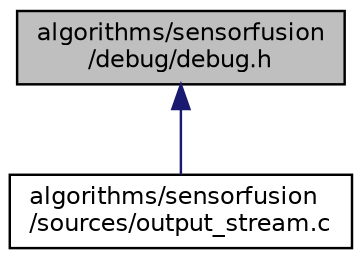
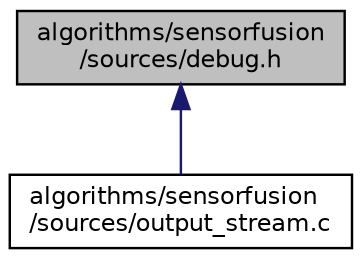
(181, 48) -> (181, 48)
